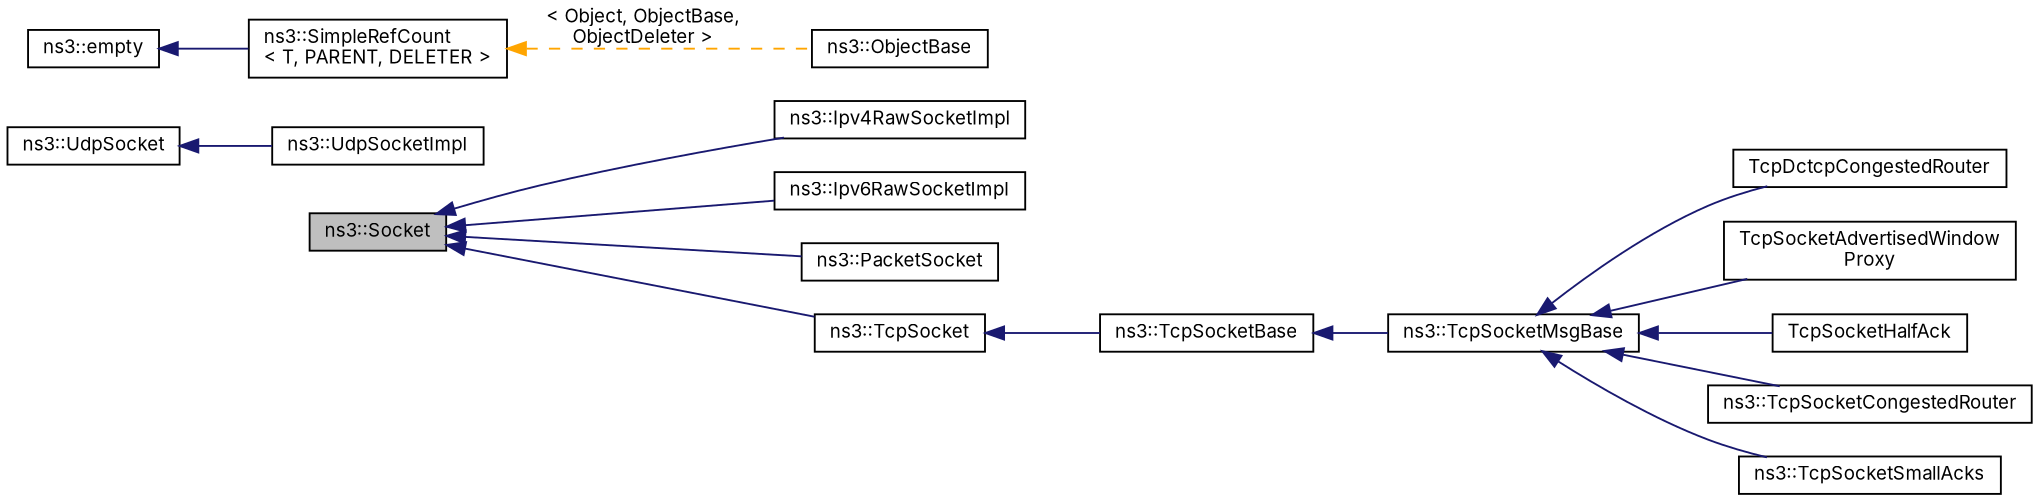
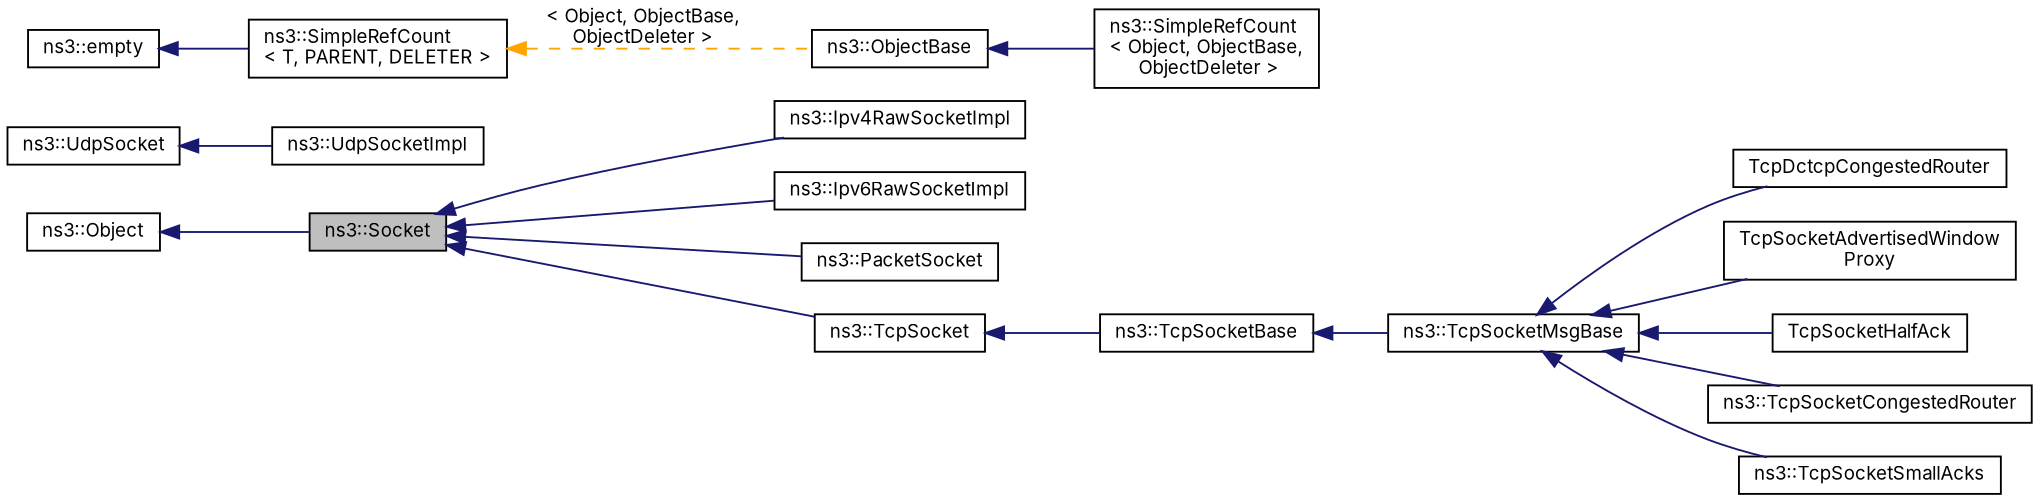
none -> (1207, 49)
none -> (94, 232)
